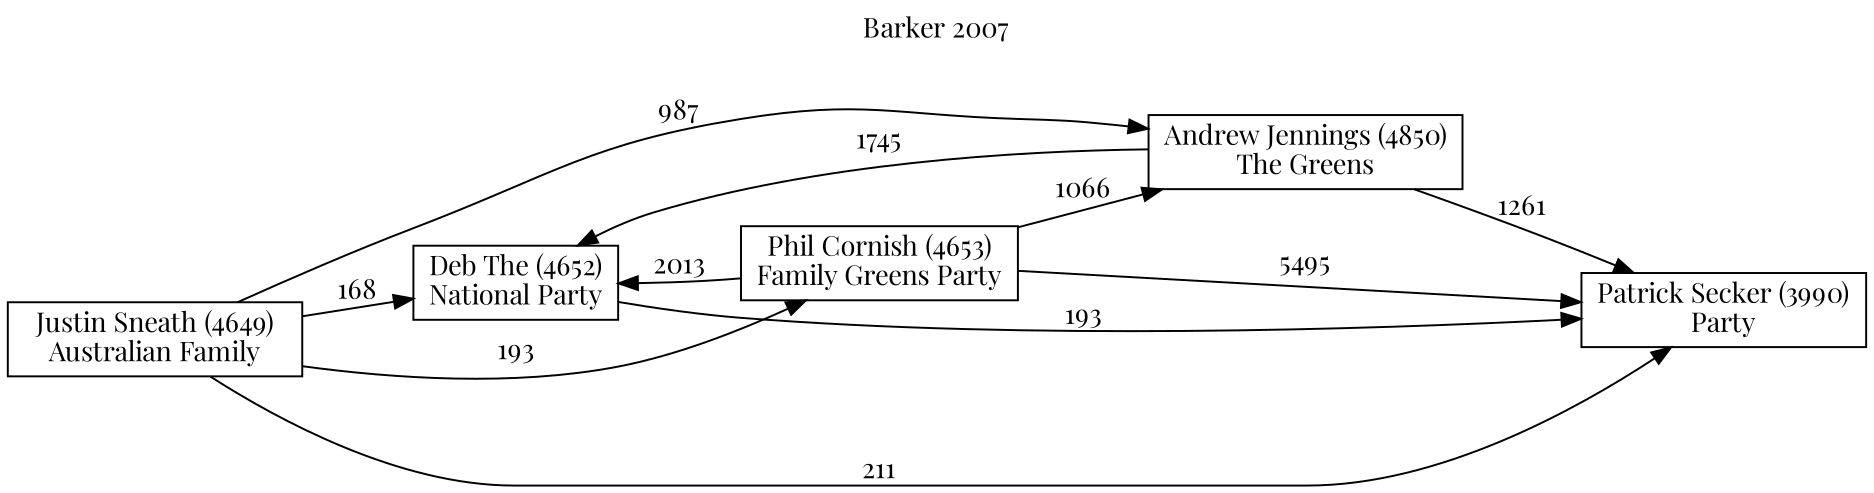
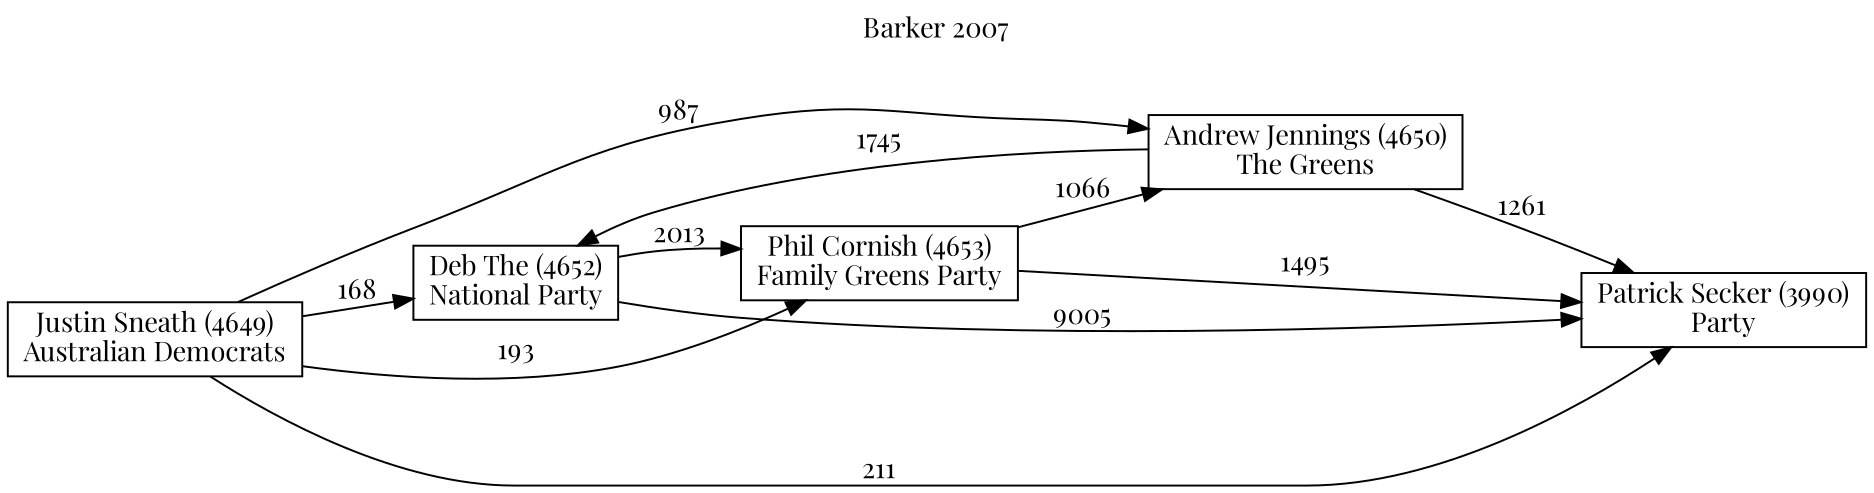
(1306, 152) -> (1306, 152)
(1306, 264) -> (1306, 264)
(689, 282) -> (670, 250)
(1083, 317) -> (1083, 317)
(155, 339) -> (155, 339)
